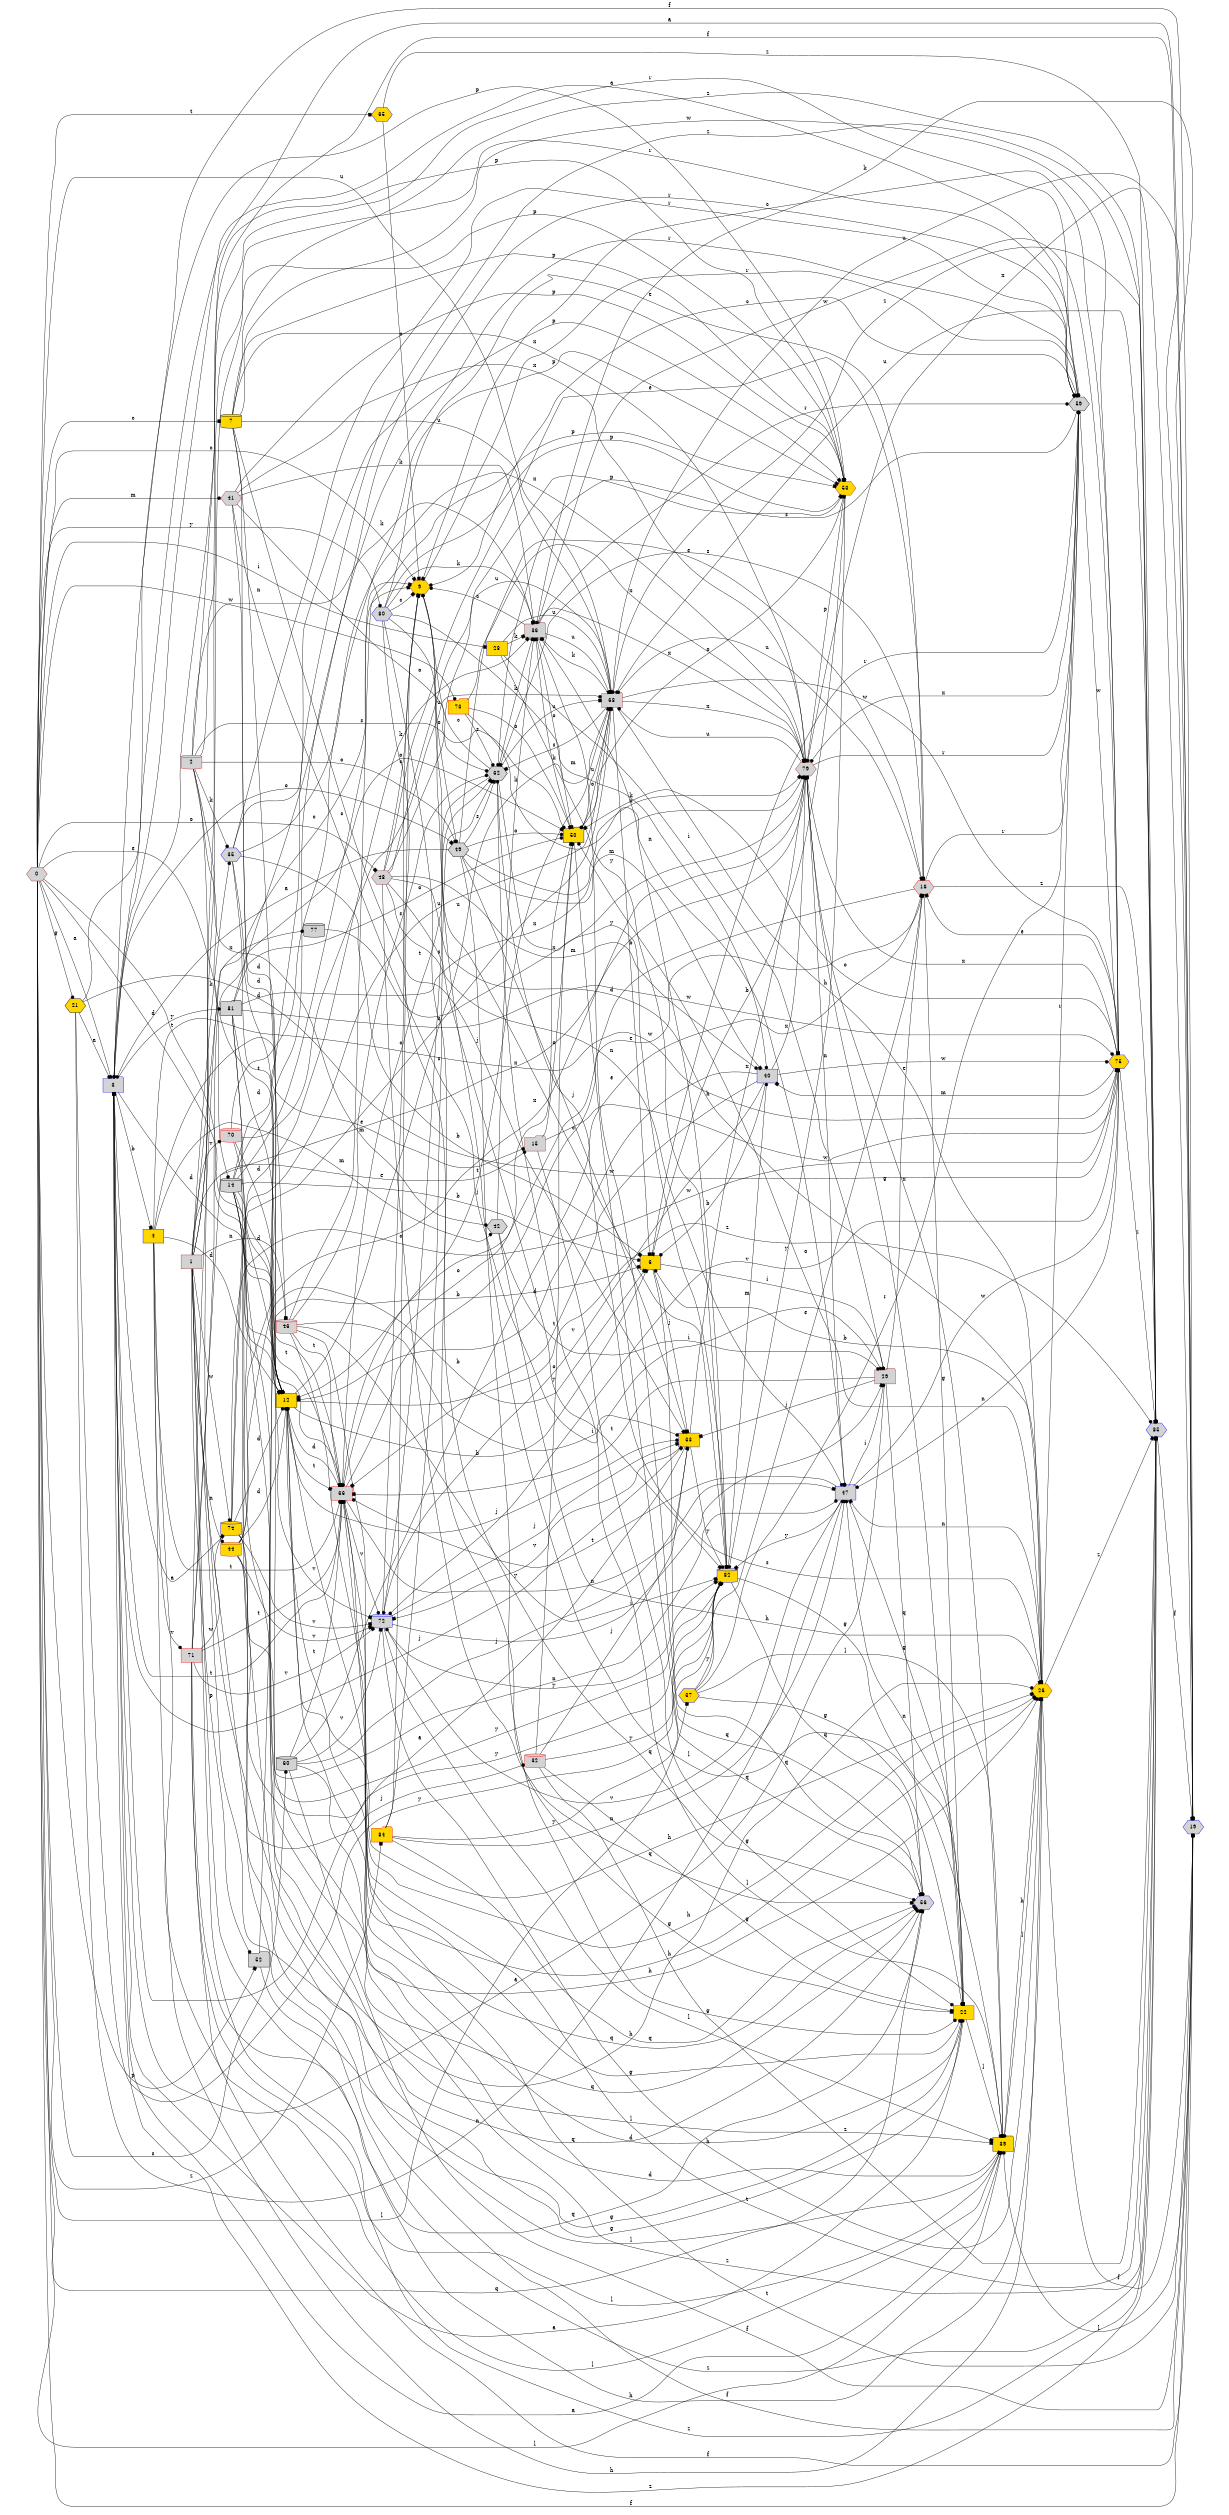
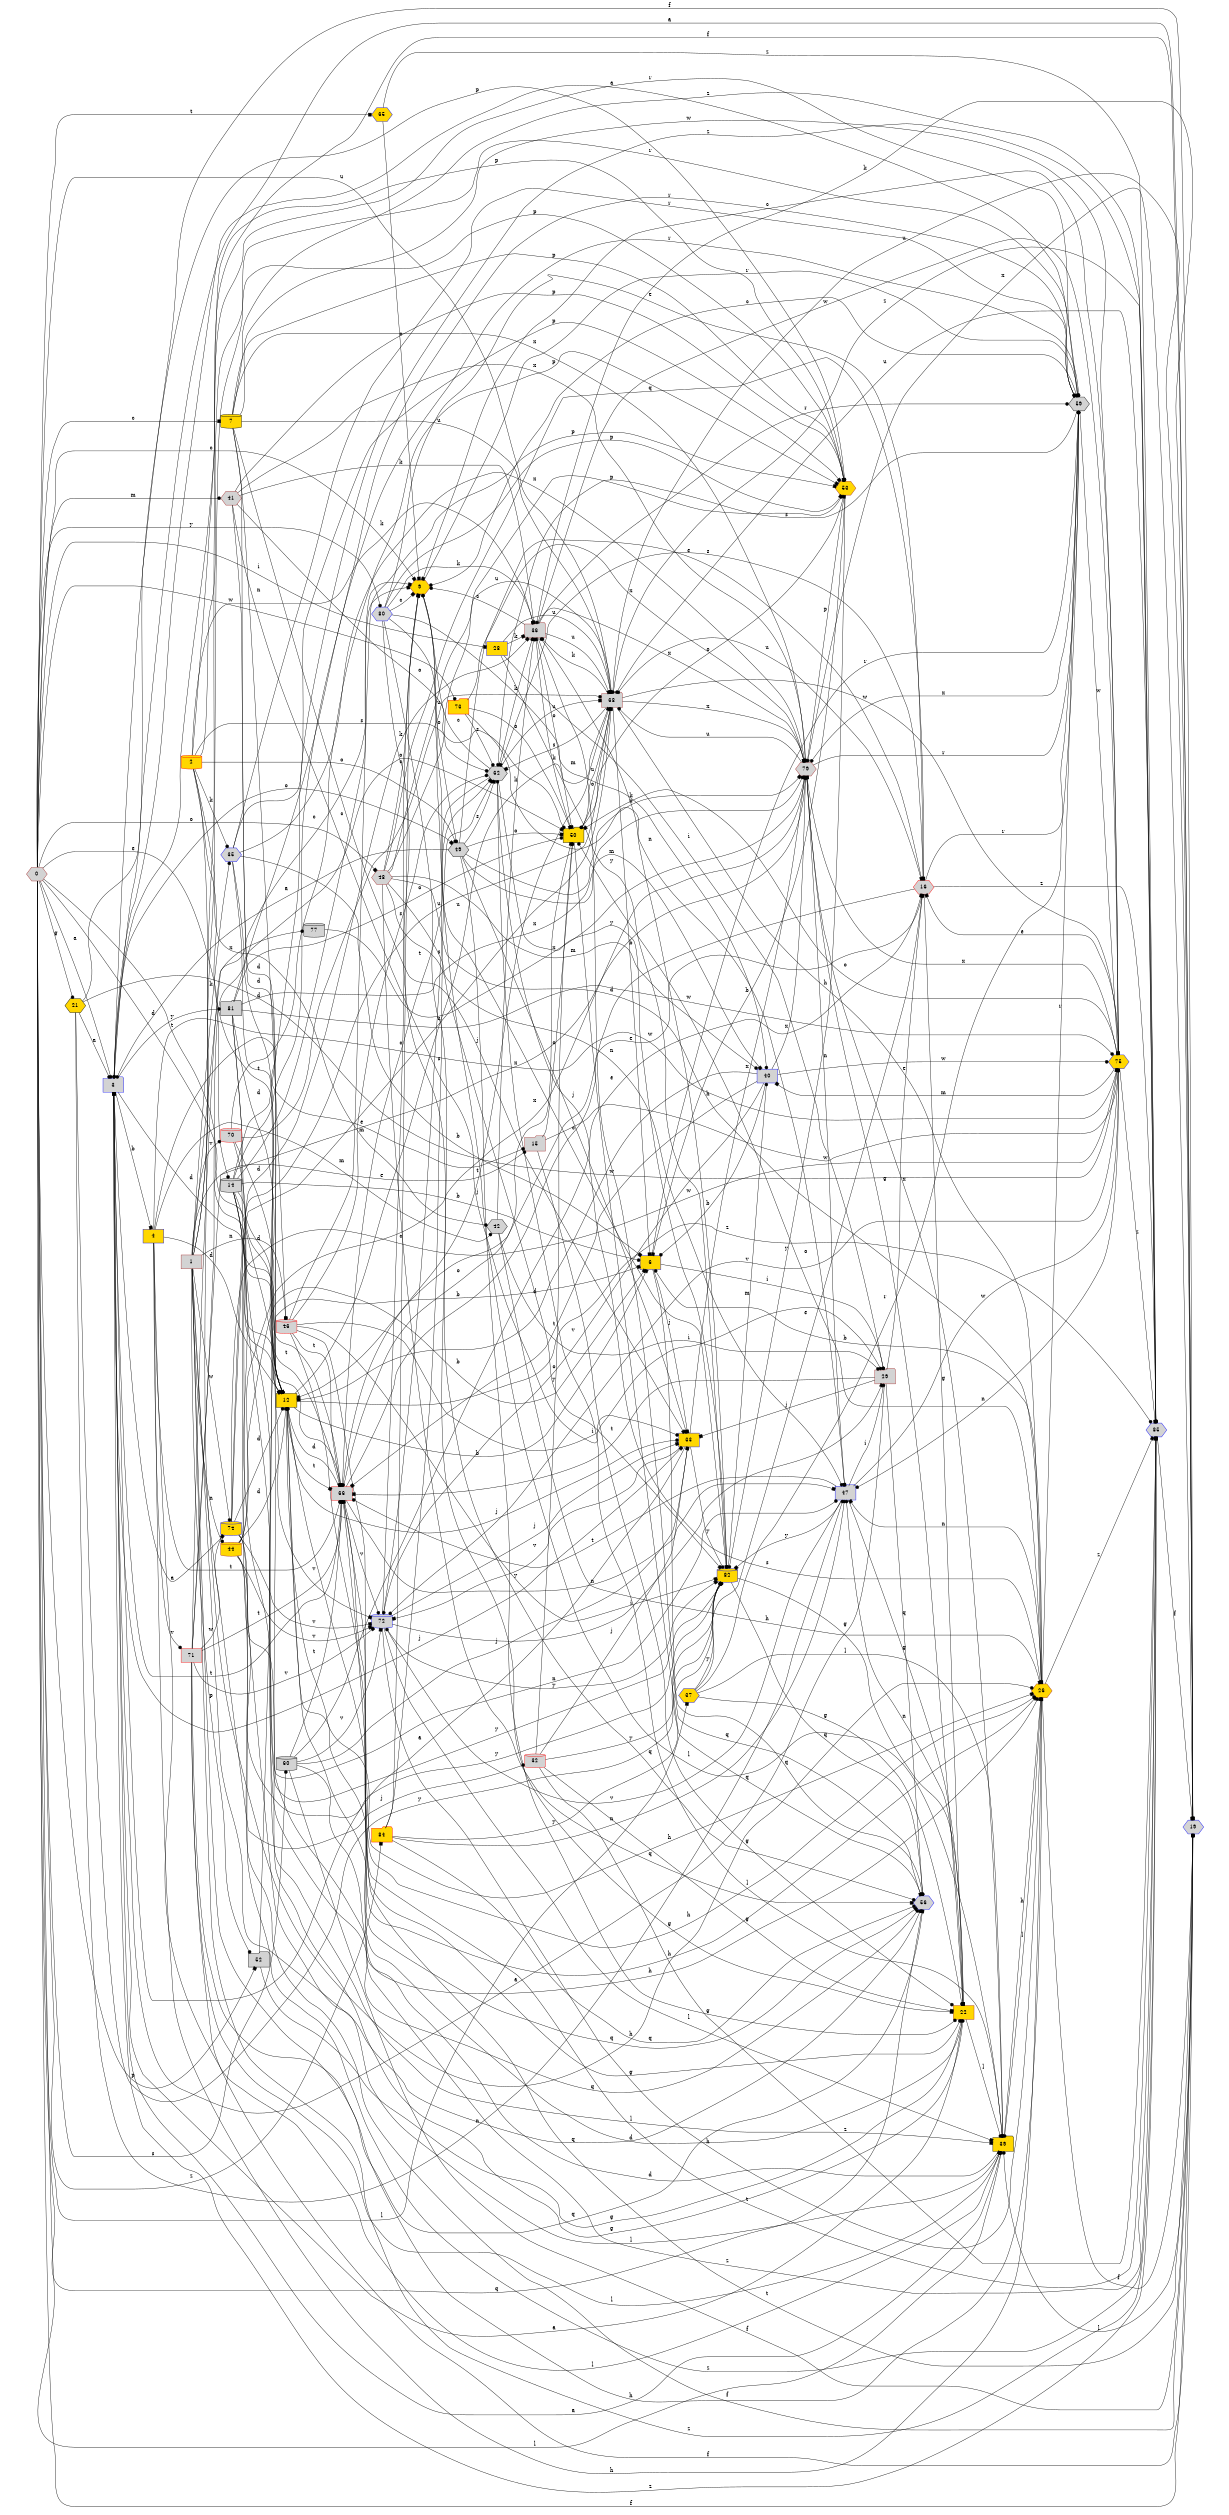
(650, 388) -> (650, 388)
(191, 762) -> (191, 762)
(510, 835) -> (510, 835)
